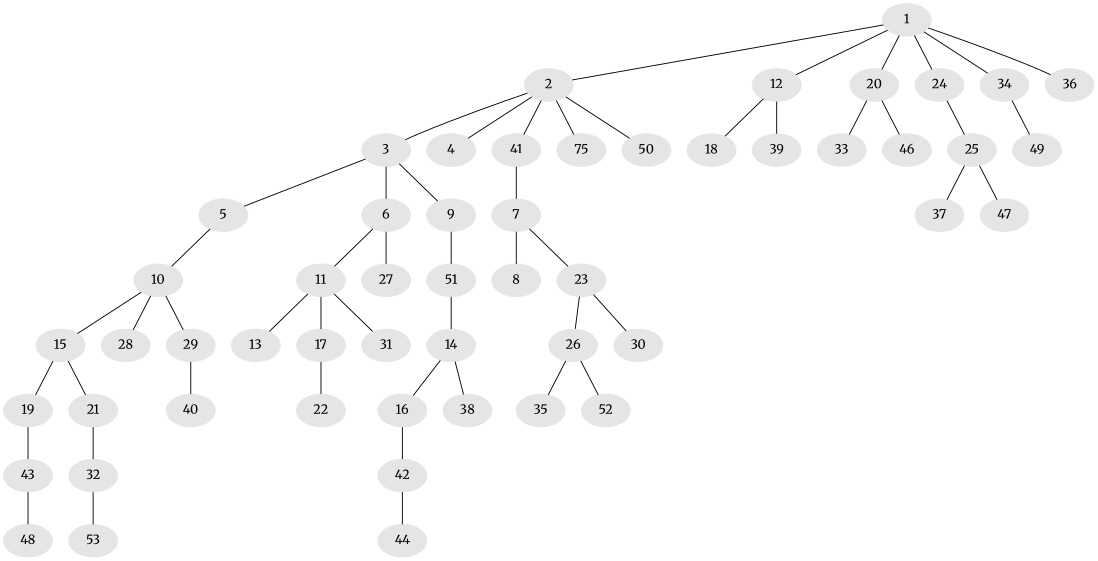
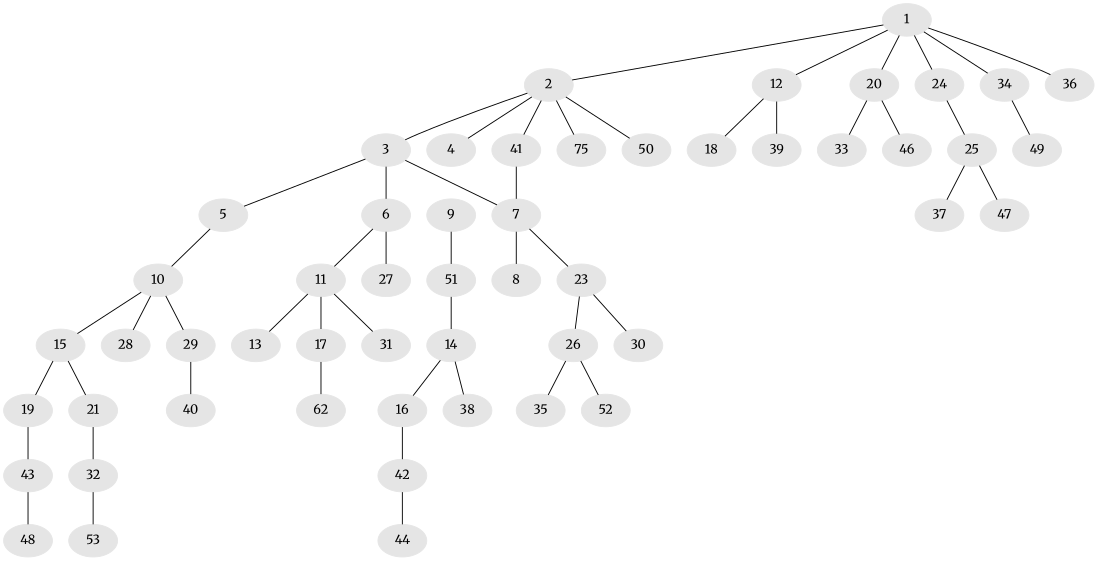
(419, 183) -> (451, 183)
(321, 410) -> (321, 410)
